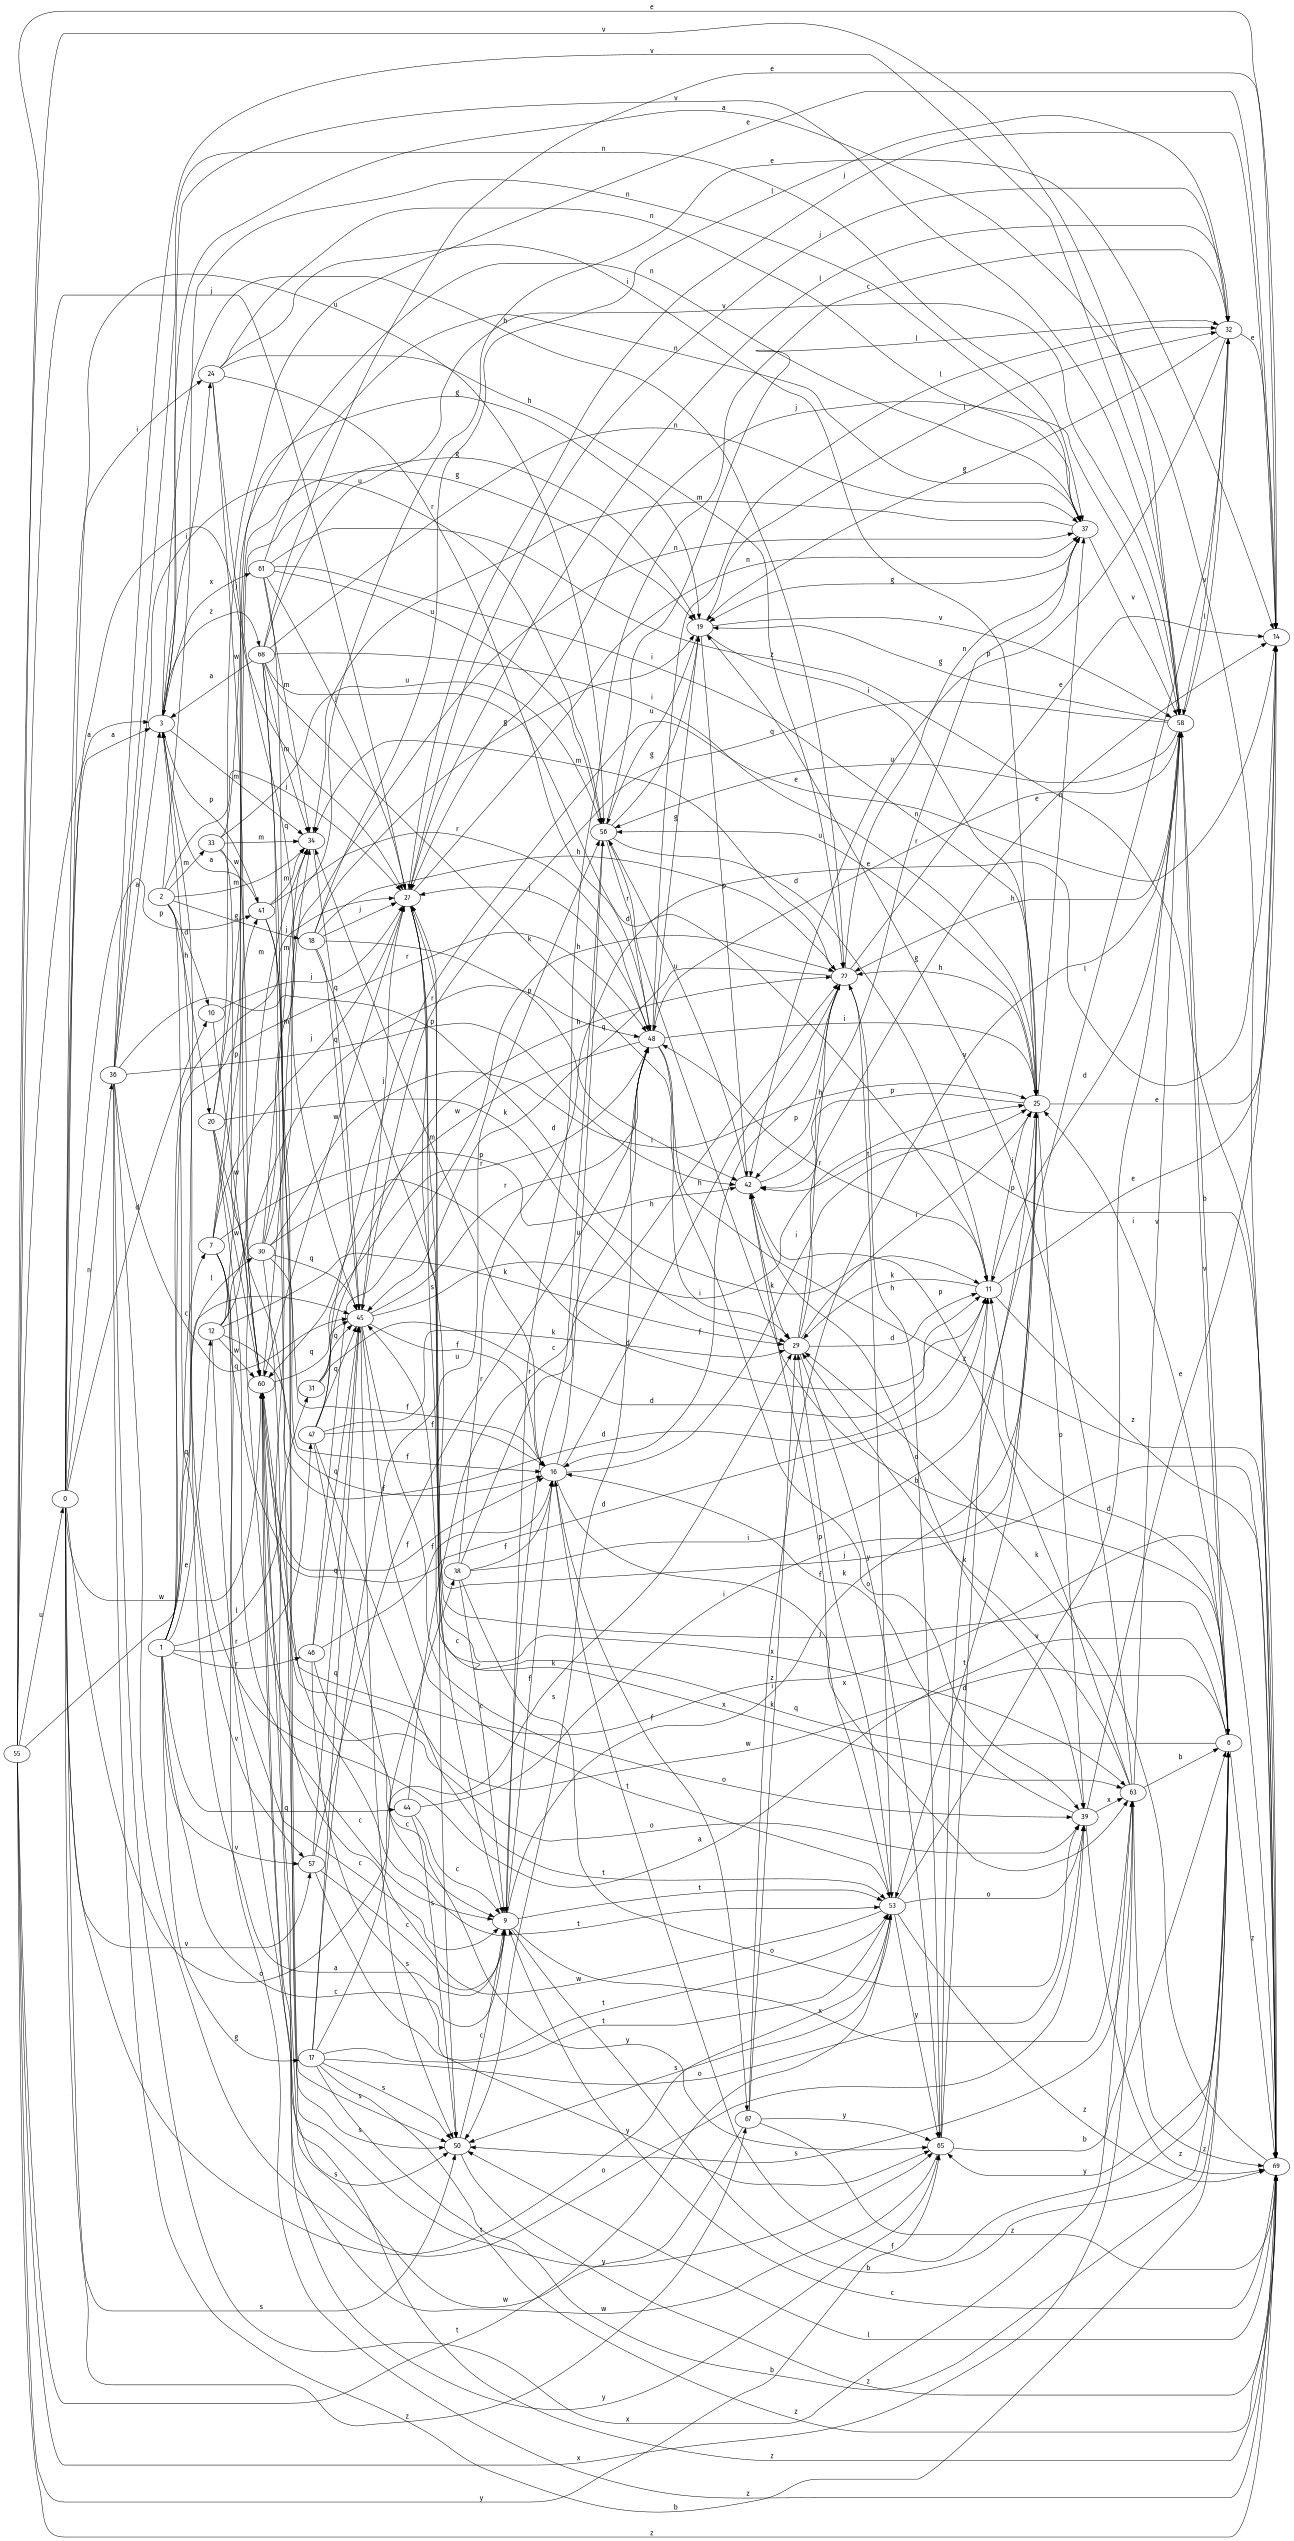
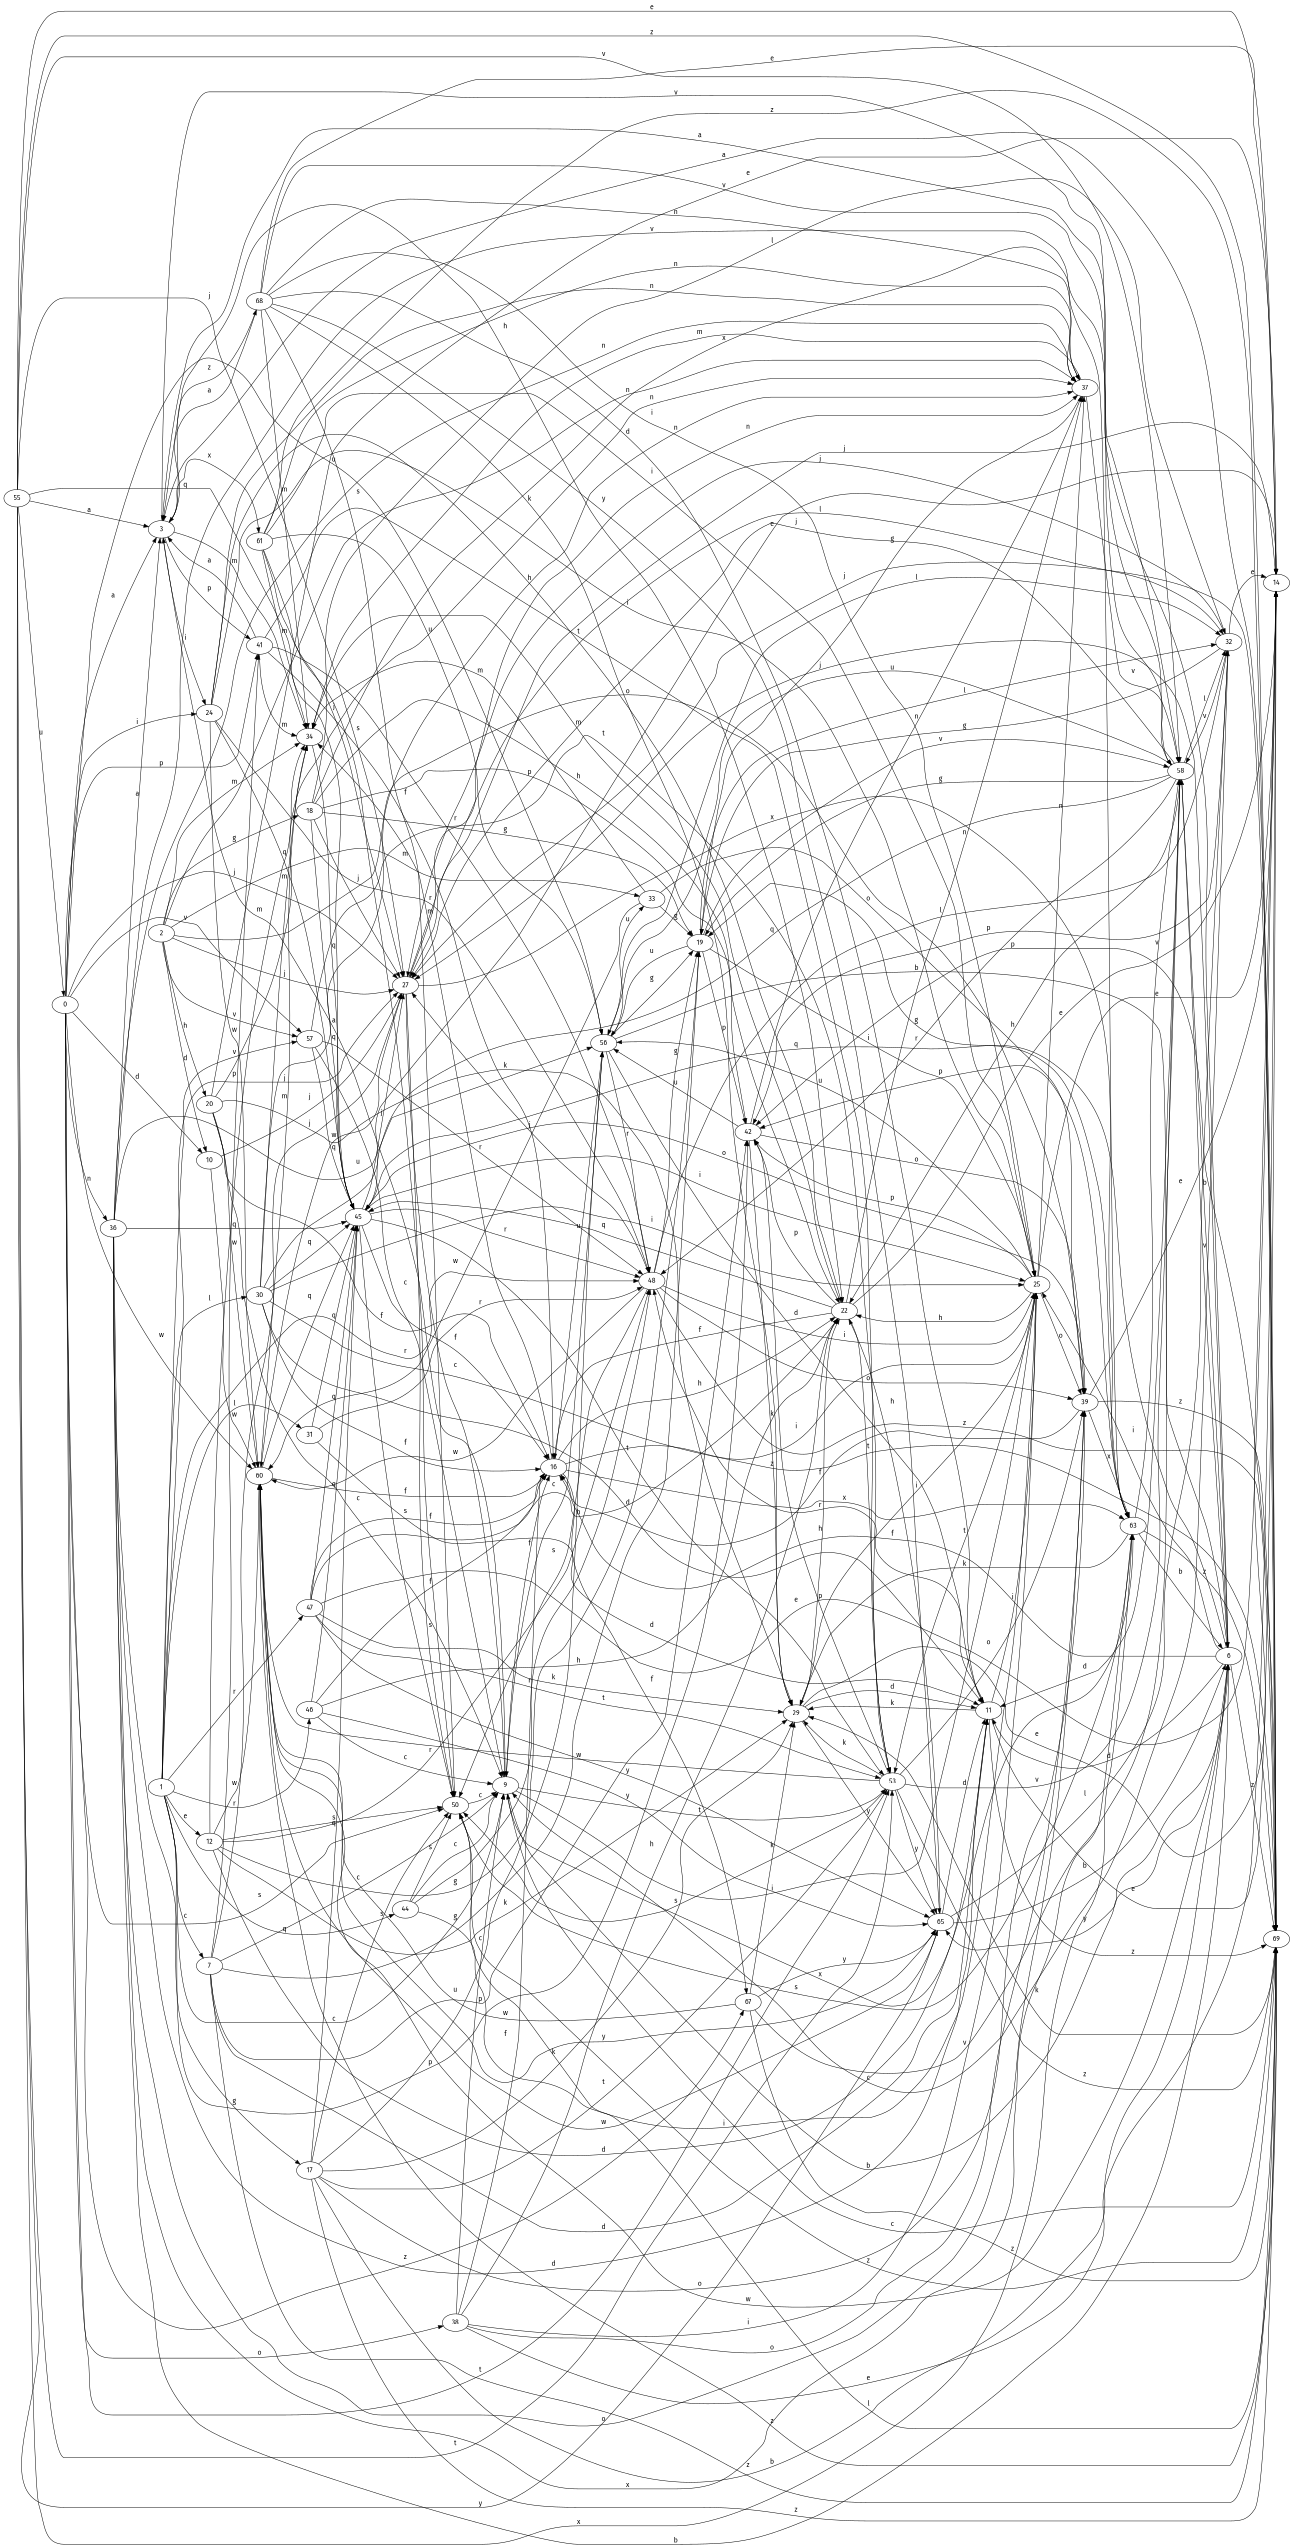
(406, 686) -> (620, 965)
none -> (774, 756)
